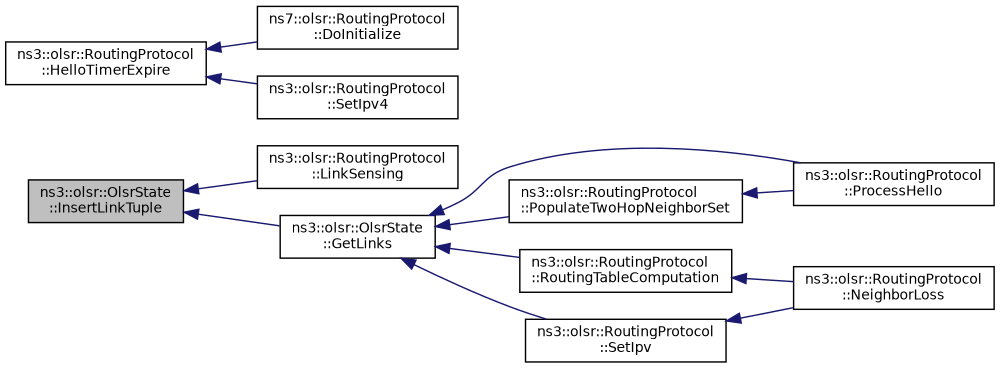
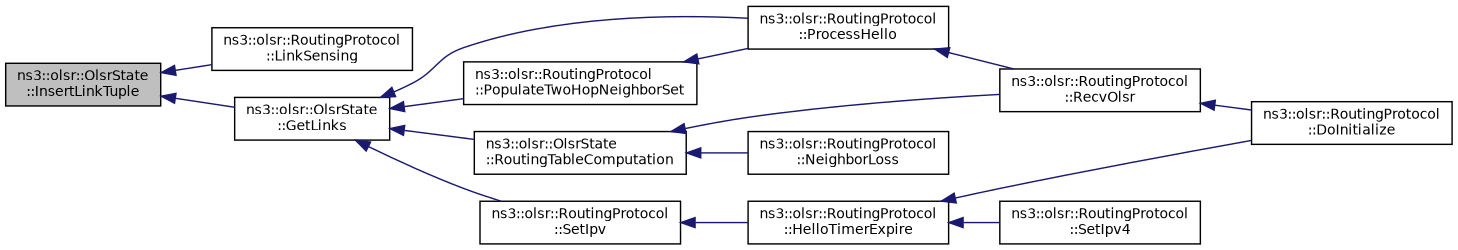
(358, 28) -> (1352, 123)
none -> (1100, 90)
(626, 271) -> (580, 153)
(767, 313) -> (722, 223)
